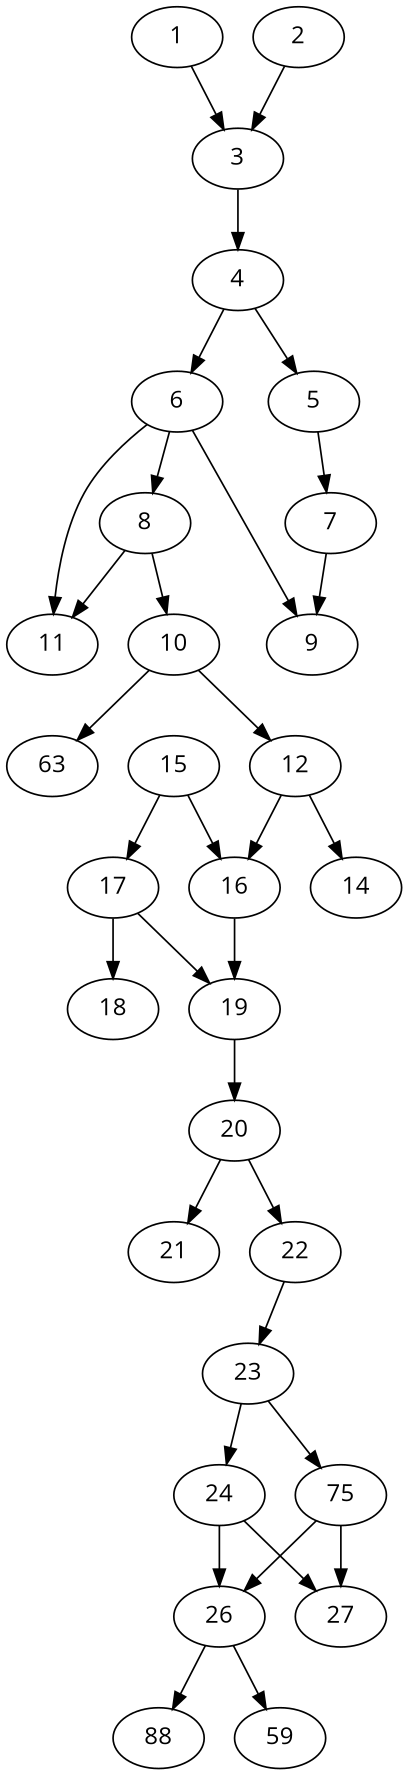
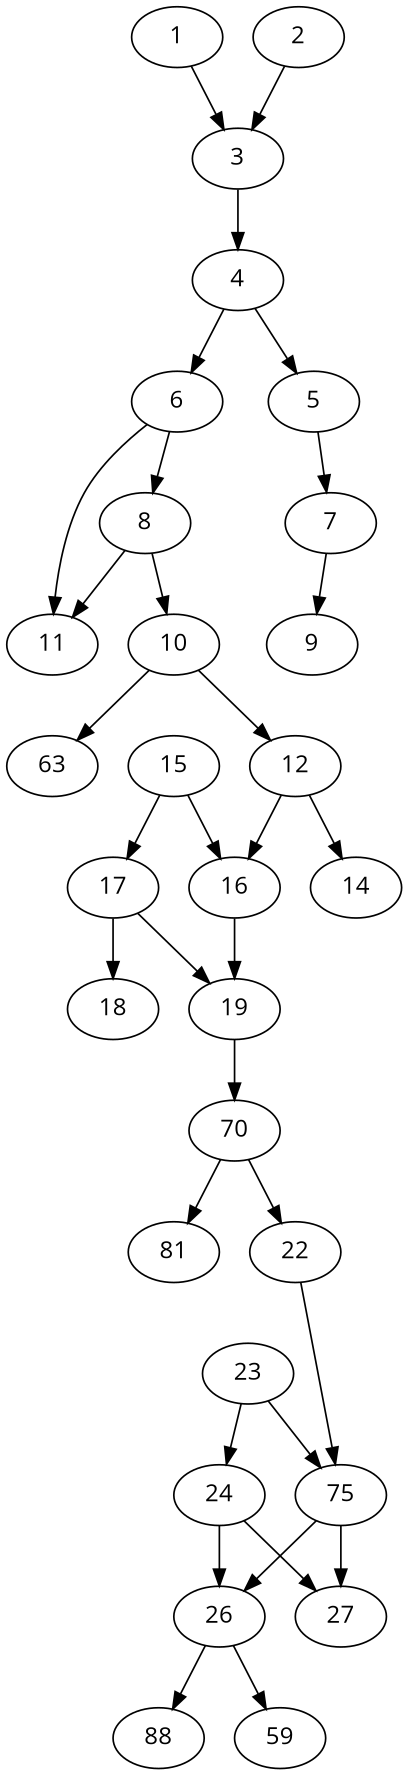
(240, 516) -> none
(235, 1131) -> (235, 1131)
(174, 1252) -> (174, 1252)
(275, 1305) -> (316, 1365)
